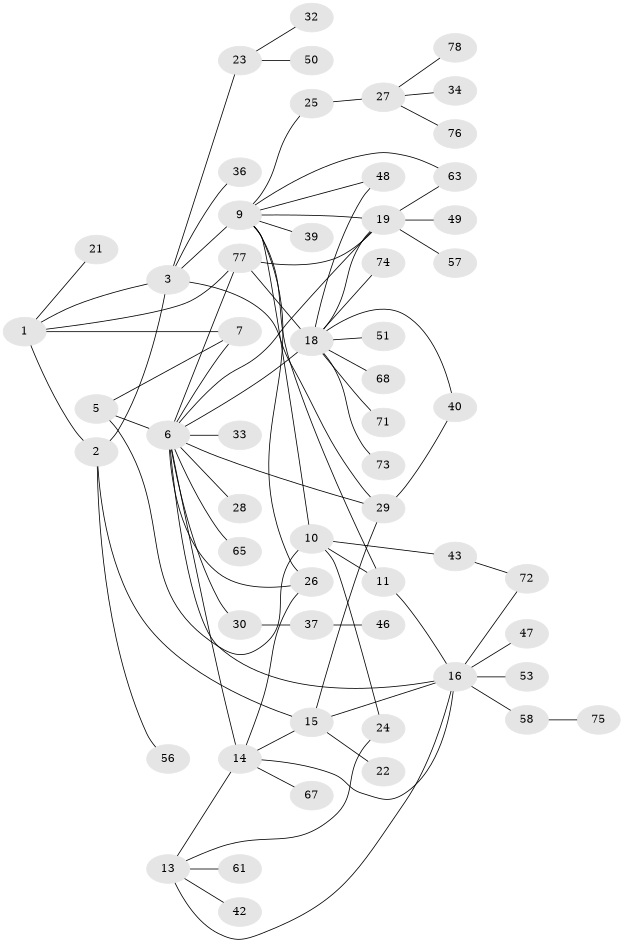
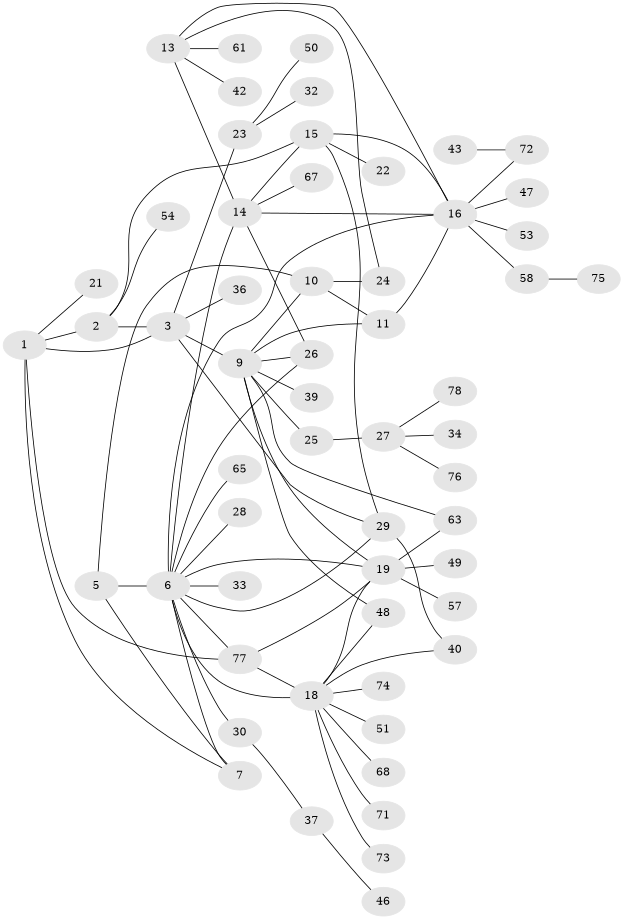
(384, 548) -> none
(168, 759) -> (168, 217)
